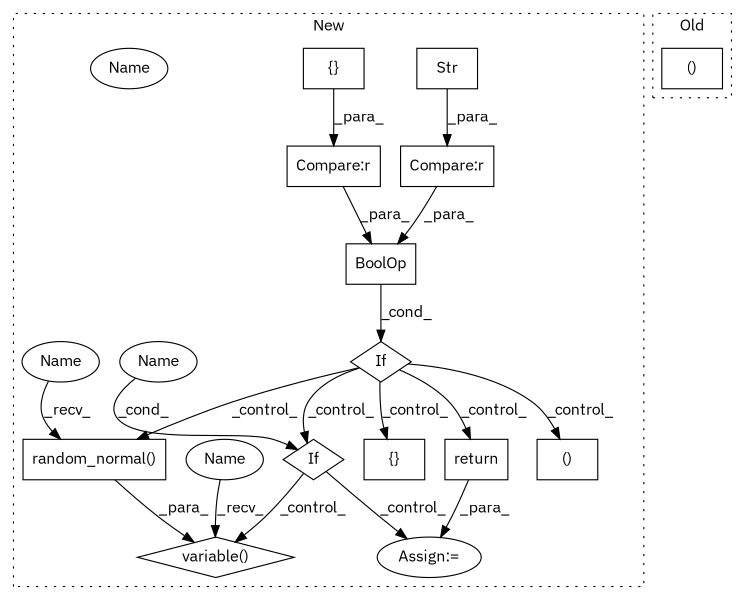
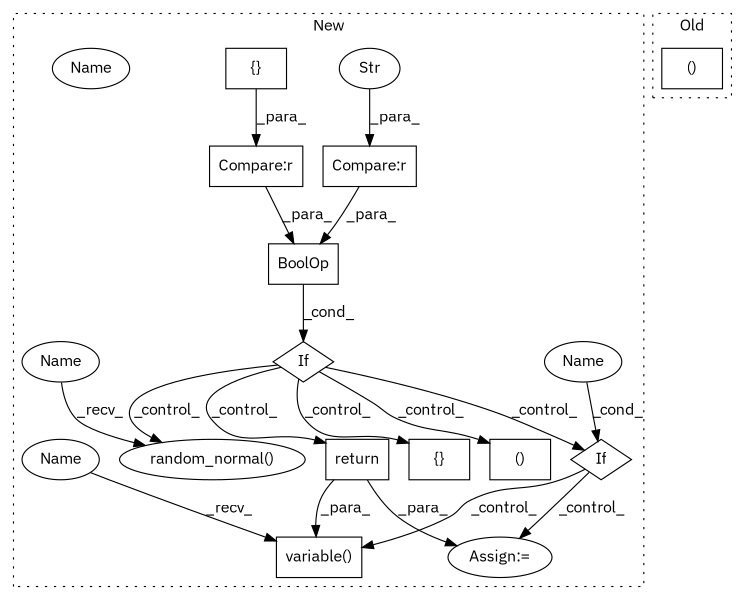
(447, 69) -> (370, 69)
(94, 460) -> (212, 460)
(149, 509) -> (320, 501)
(216, 557) -> (319, 557)
